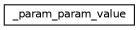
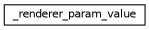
(69, 15) -> (75, 15)
